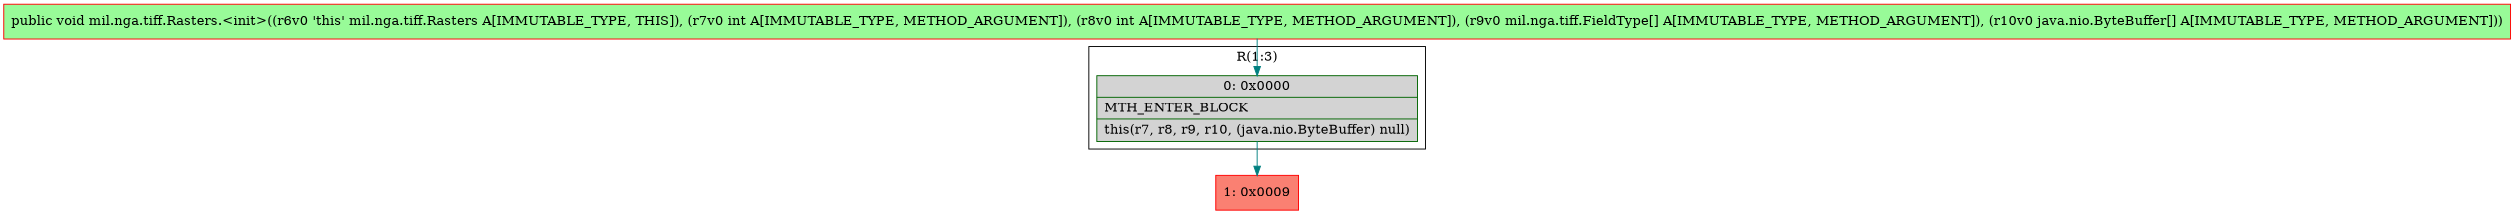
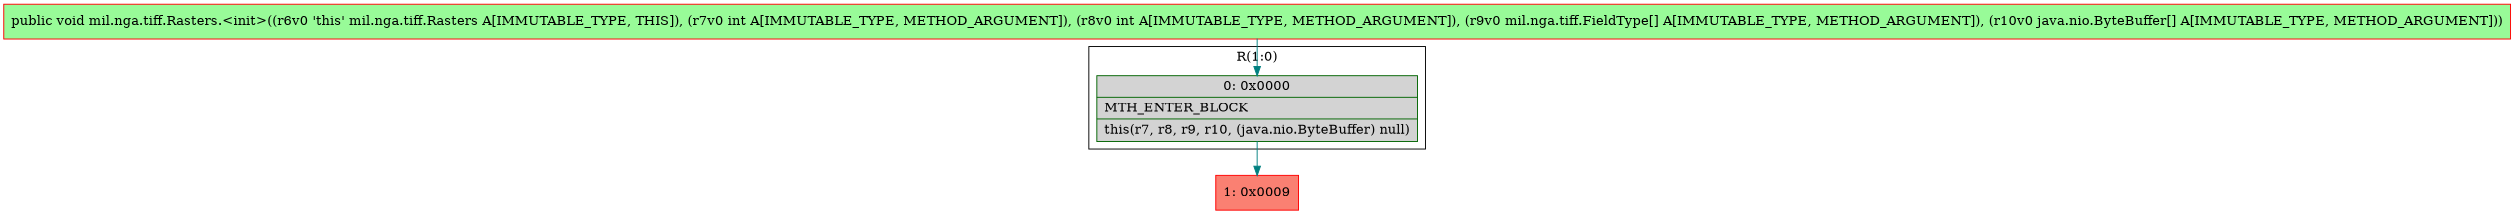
(1257, 57) -> (1257, 57)
